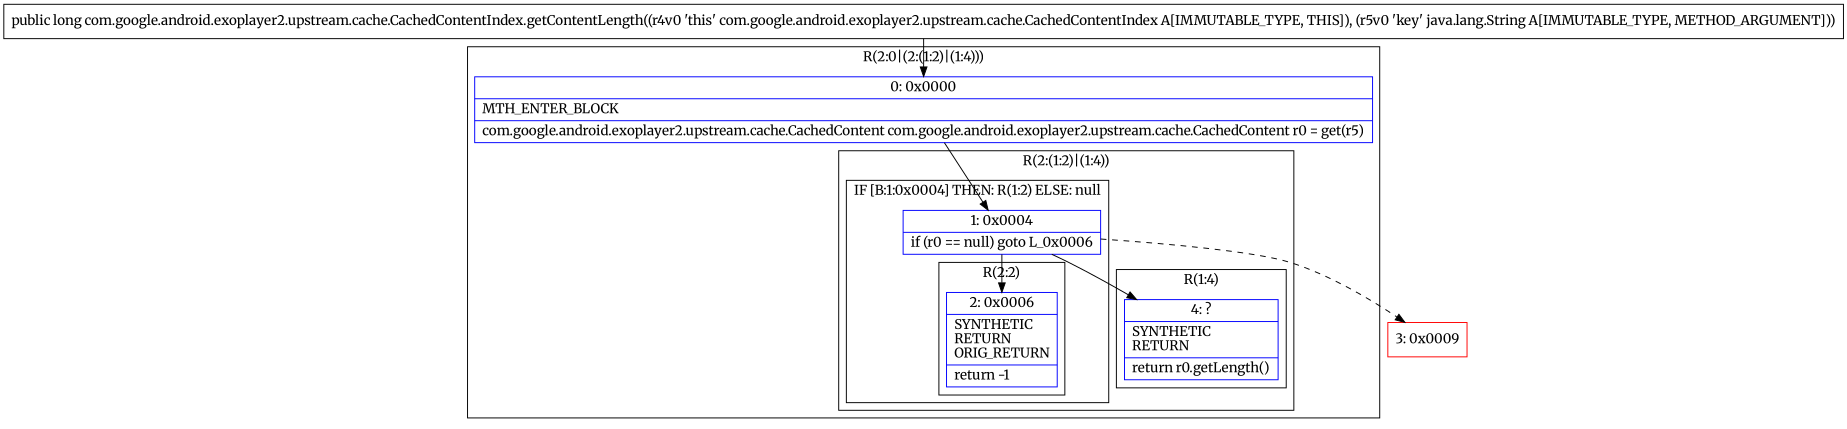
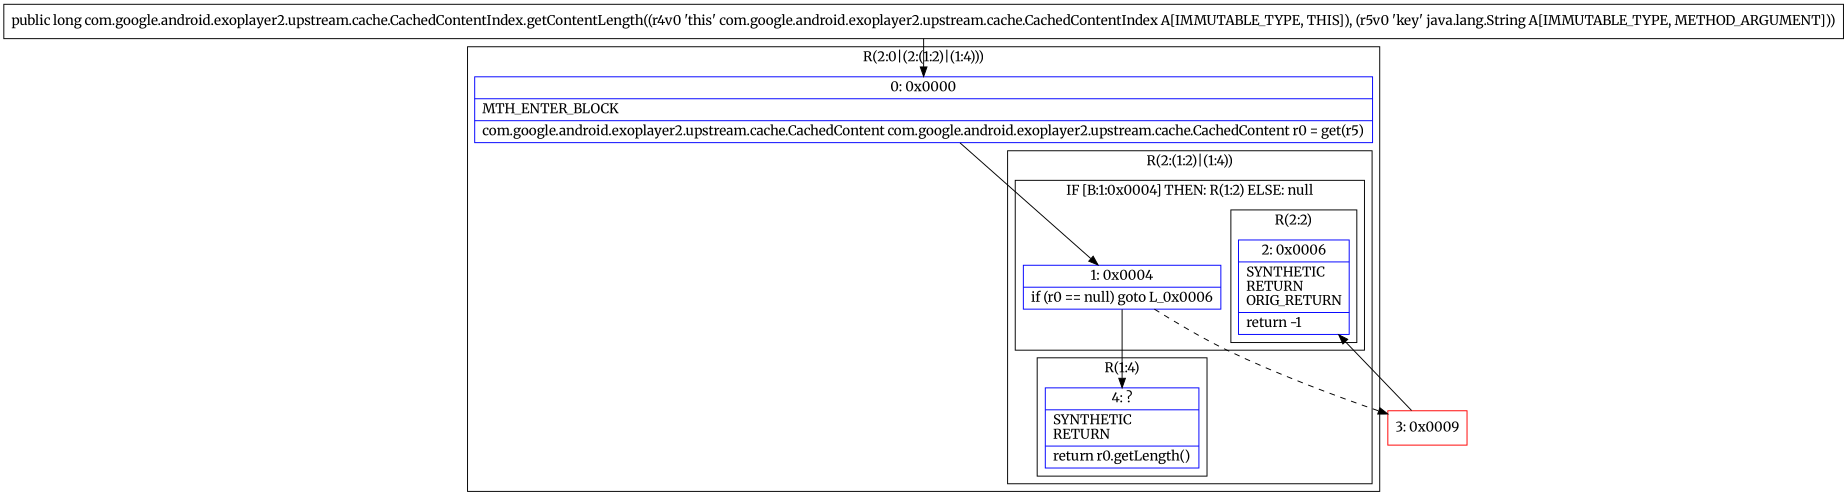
(1002, 269) -> (1387, 385)
